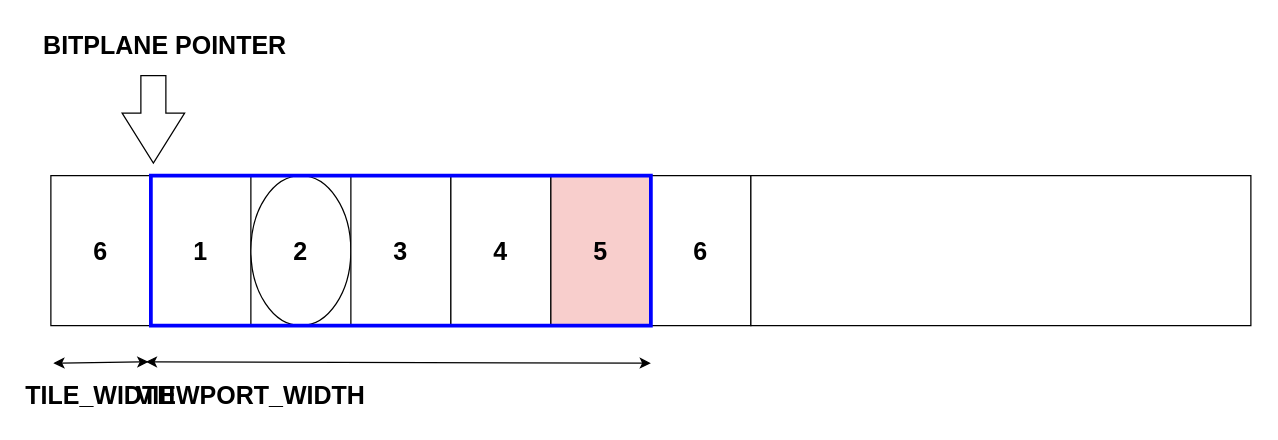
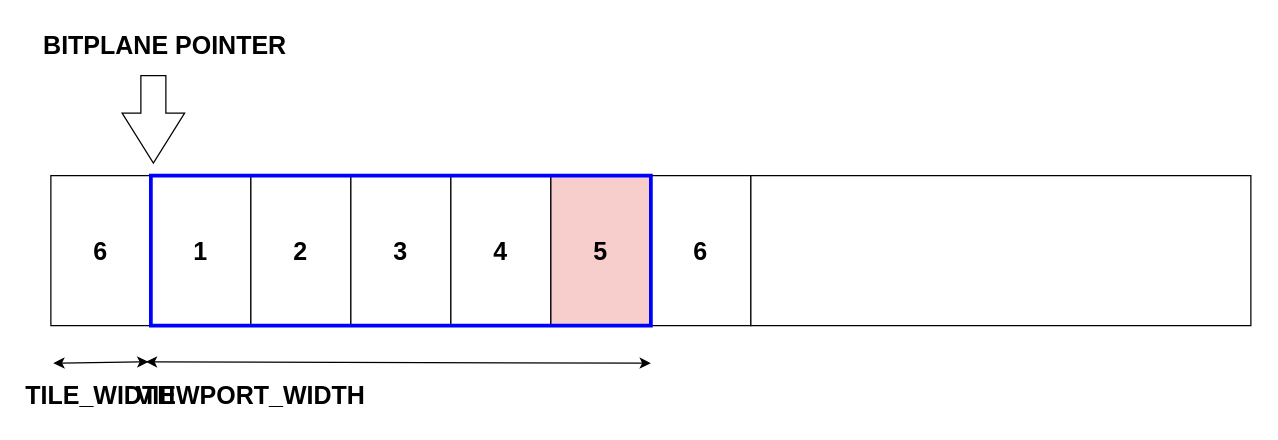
(301, 251) -> (301, 251)
